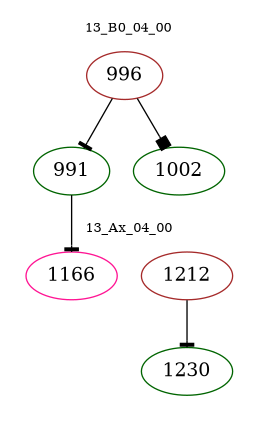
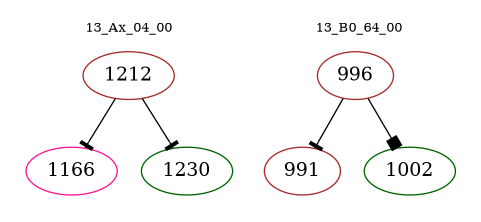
(129, 29) -> (359, 29)
(72, 171) -> (302, 171)
(72, 225) -> (102, 120)
